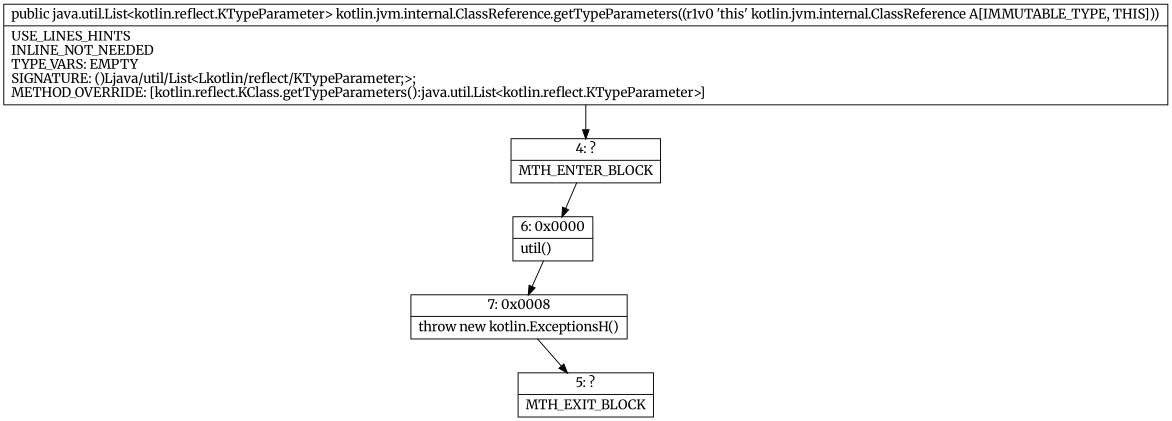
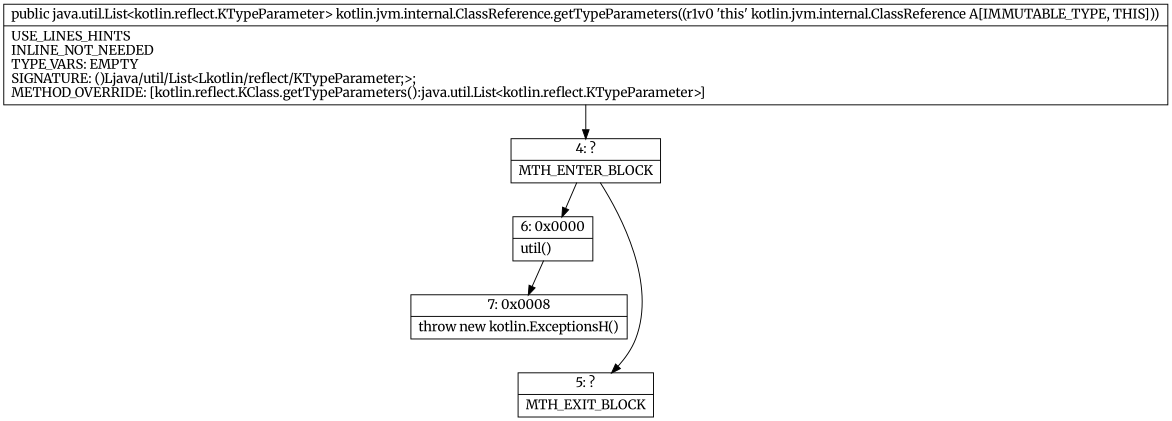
(549, 352) -> (639, 273)
